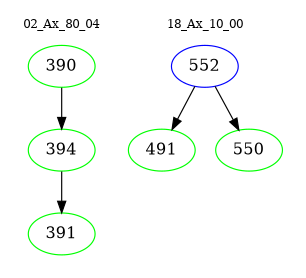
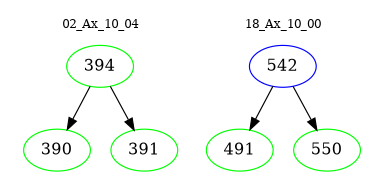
(62, 25) -> (101, 25)
(205, 66) -> (283, 66)
(62, 103) -> (81, 103)
